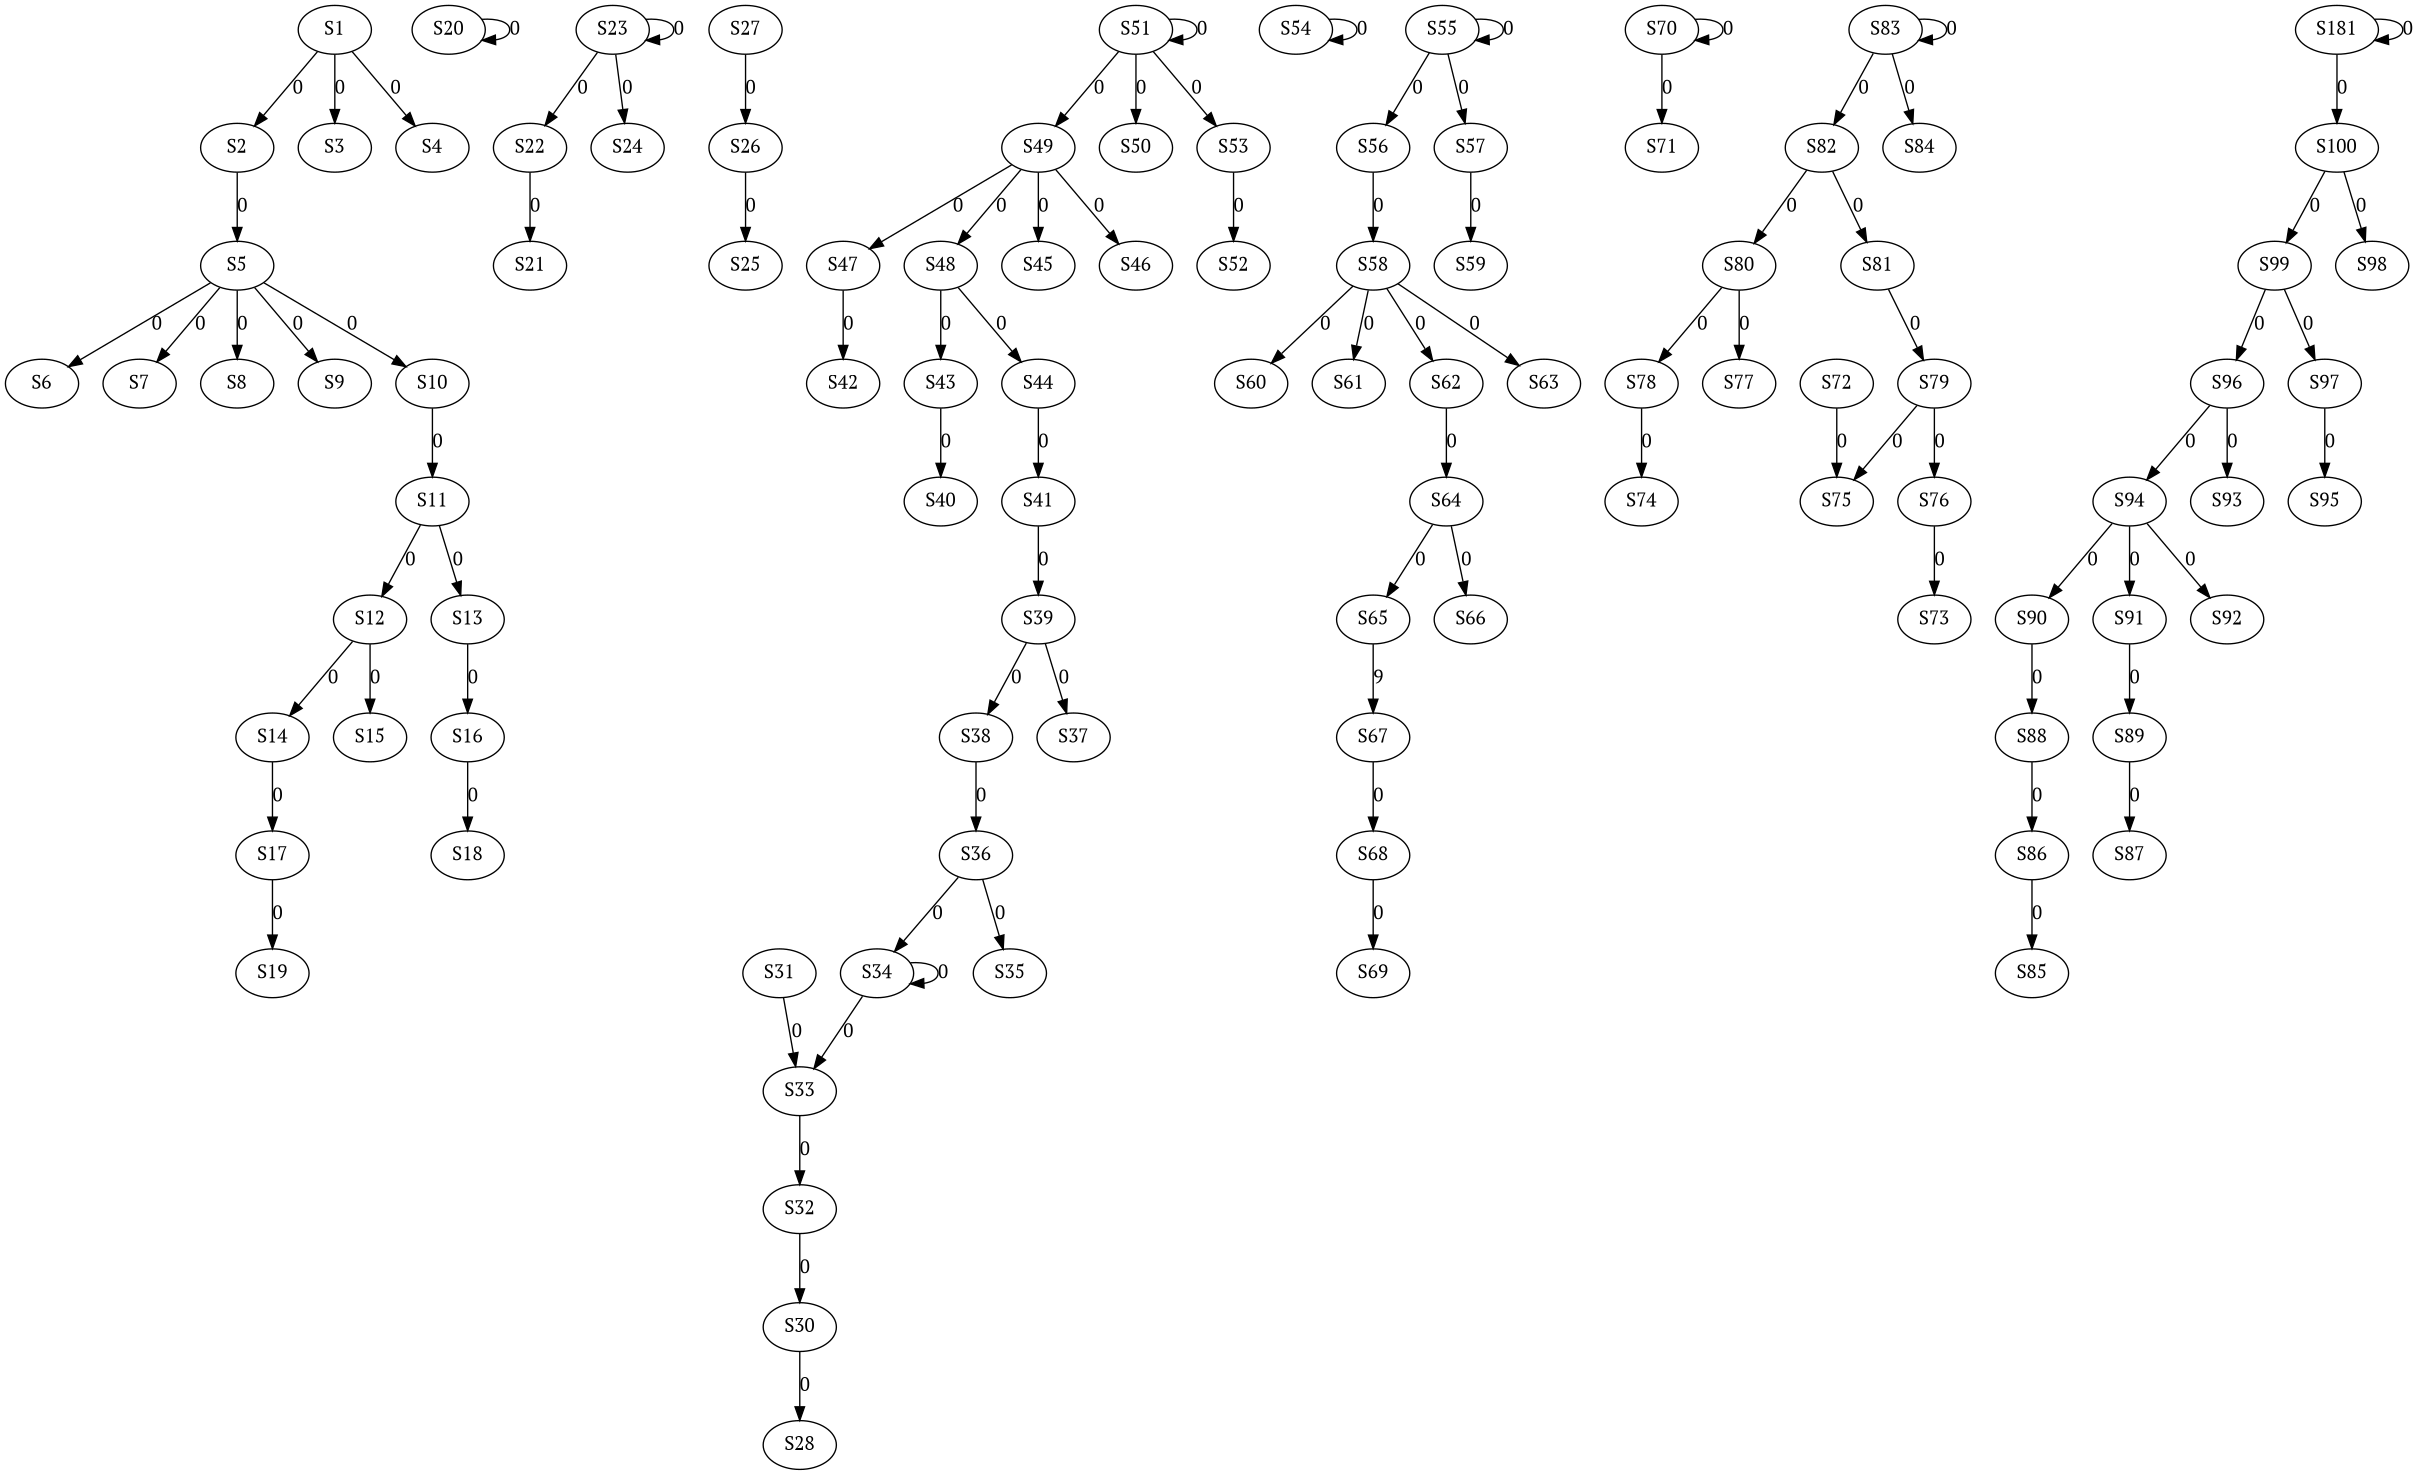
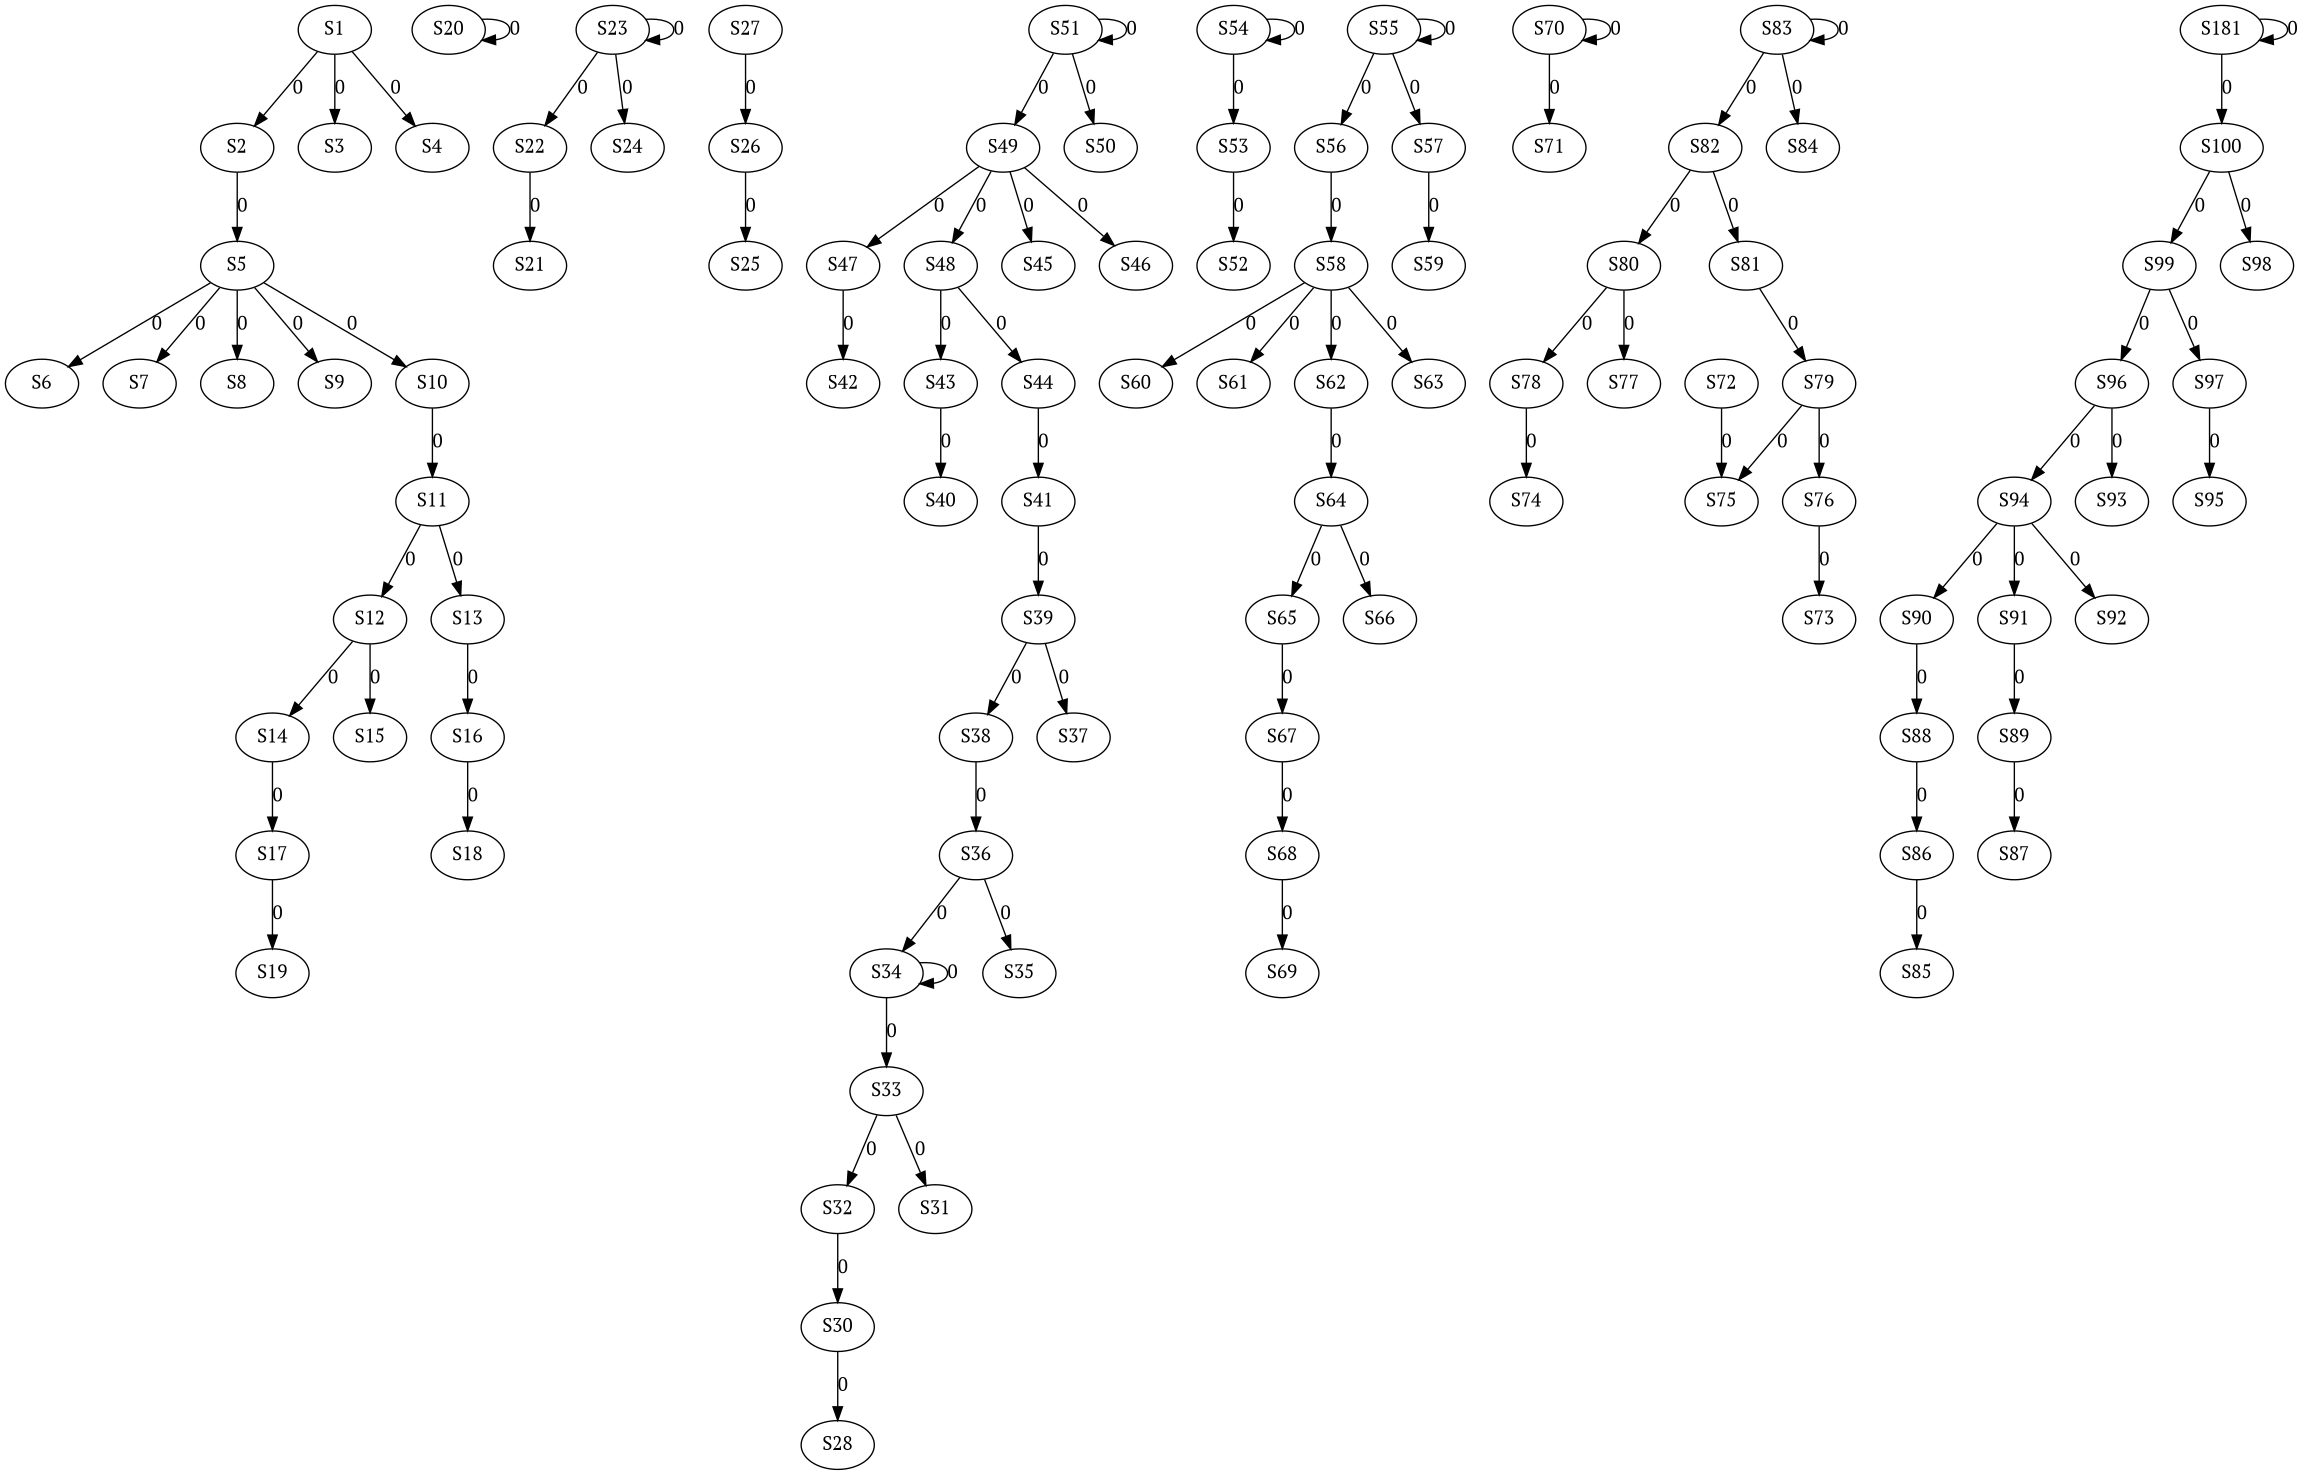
(1180, 84) -> (1234, 82)
(1379, 678) -> (1288, 678)
(788, 1025) -> (908, 1144)
